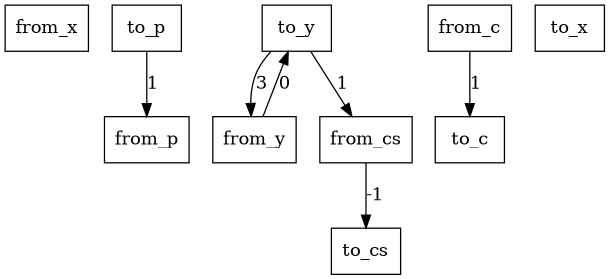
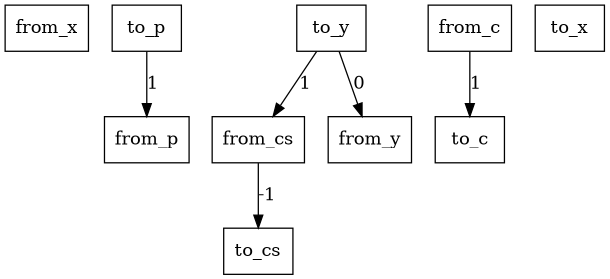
(262, 84) -> (360, 84)
(273, 90) -> none
